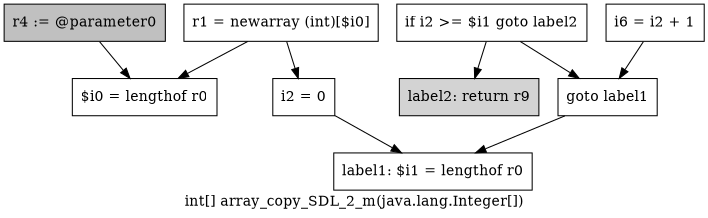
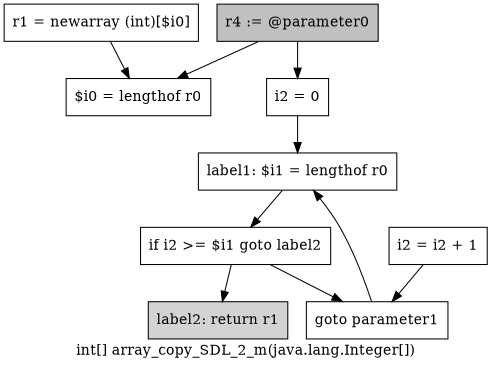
(655, 23) -> (438, 246)
(291, 55) -> (298, 55)
(469, 97) -> (218, 320)
(608, 97) -> (377, 320)
none -> (270, 205)
